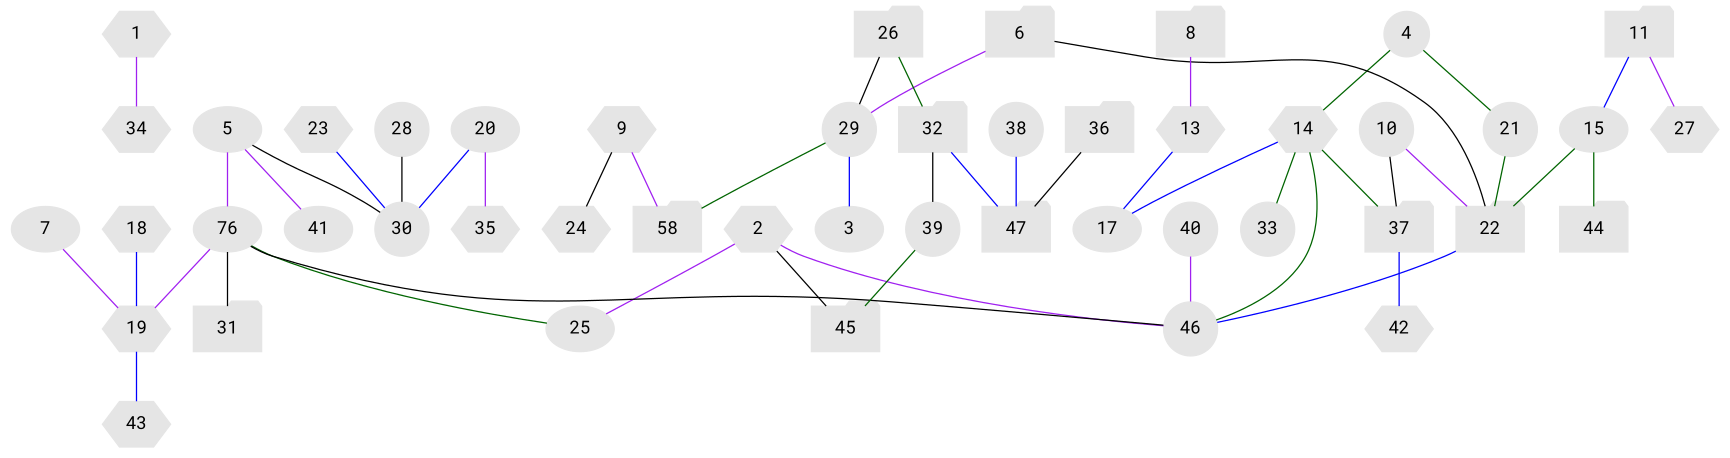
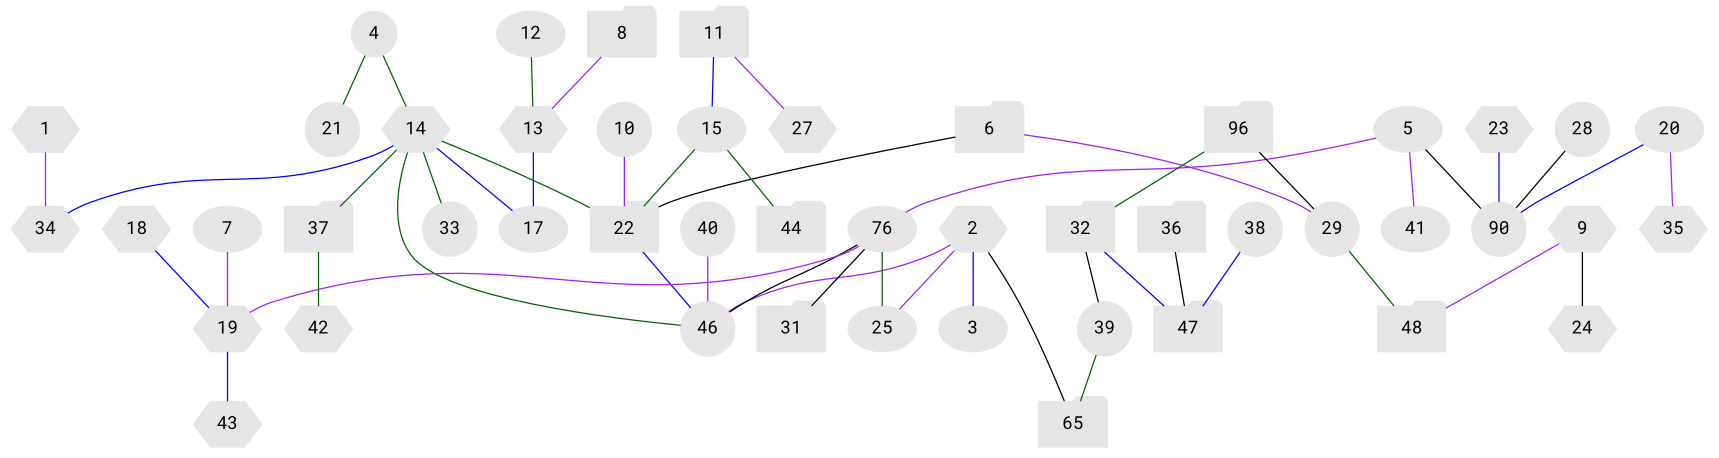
none -> (531, 34)
(889, 34) -> (1239, 129)
none -> (231, 179)
(1500, 181) -> (516, 173)
(849, 182) -> (973, 279)
(1393, 182) -> none
(402, 229) -> (1499, 229)
(667, 229) -> (1412, 329)
(1399, 282) -> (318, 279)
(846, 329) -> (1073, 424)
